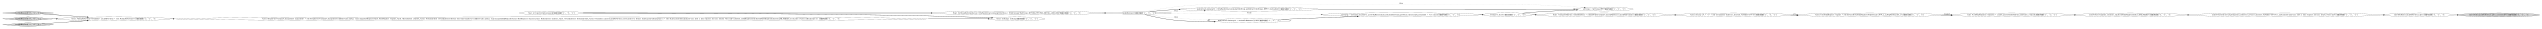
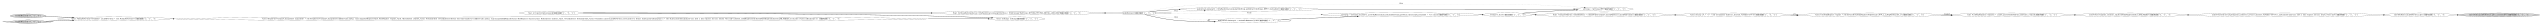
(28, 13) -> (28, 16)
(28, 25) -> none
